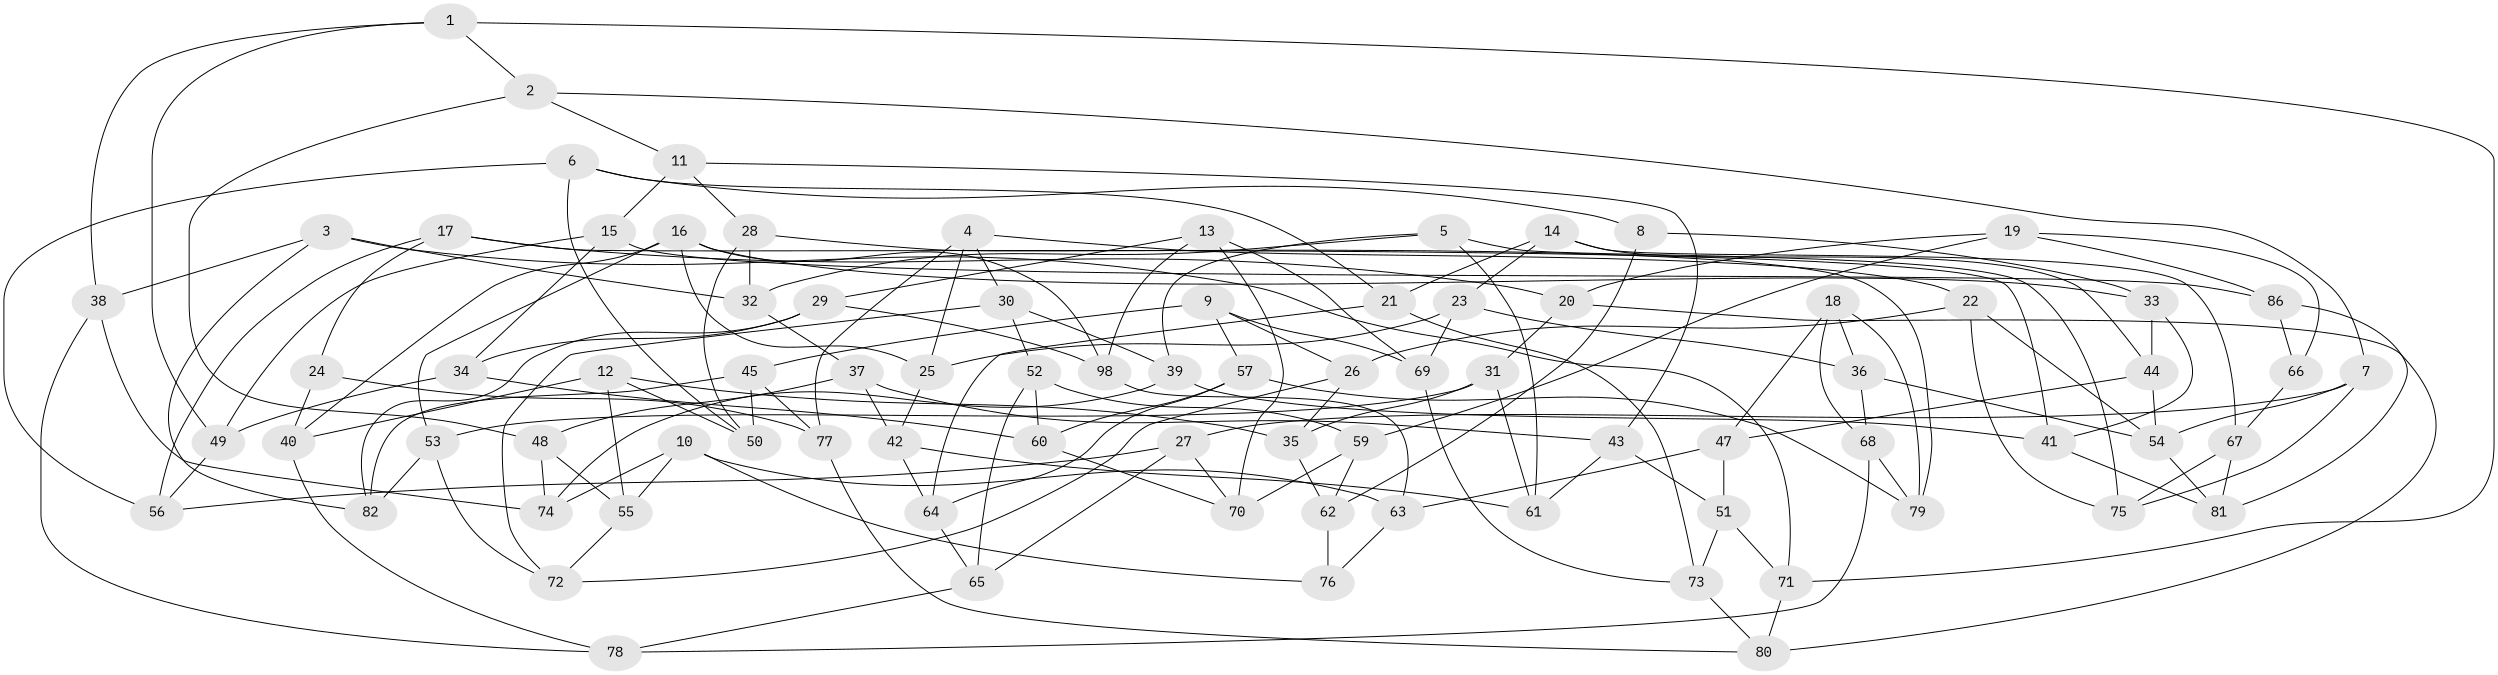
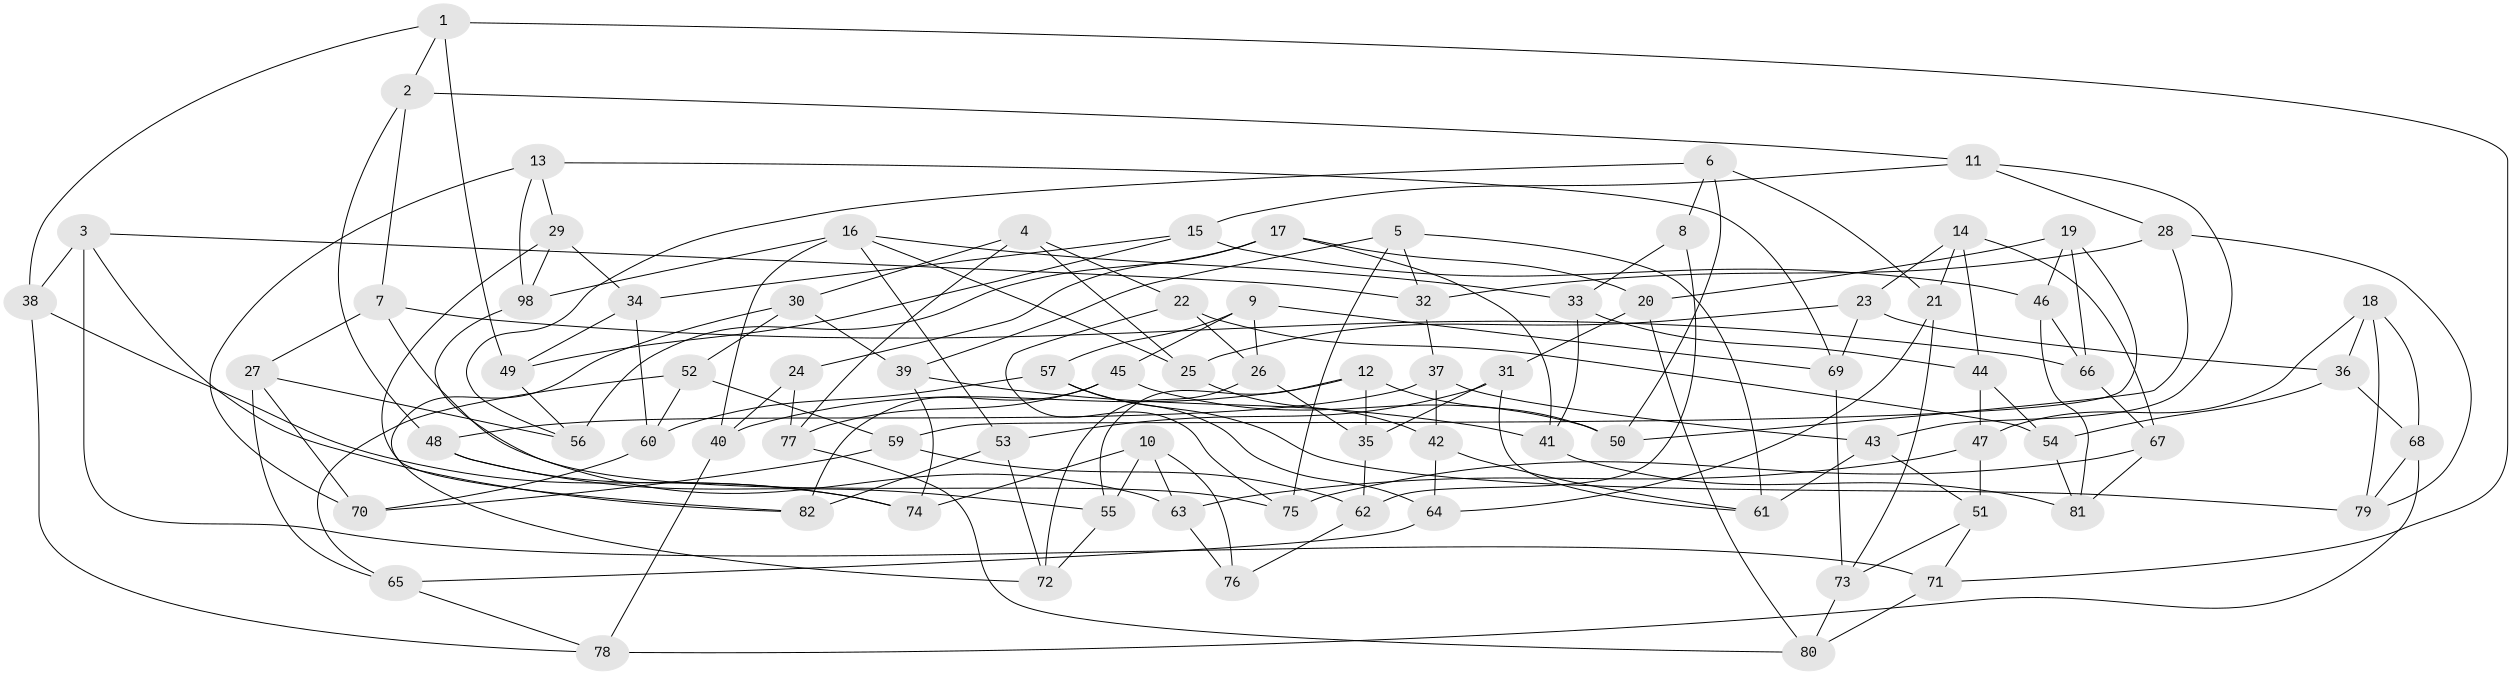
(2276, 302) -> (2042, 302)
(2254, 411) -> (1277, 327)
